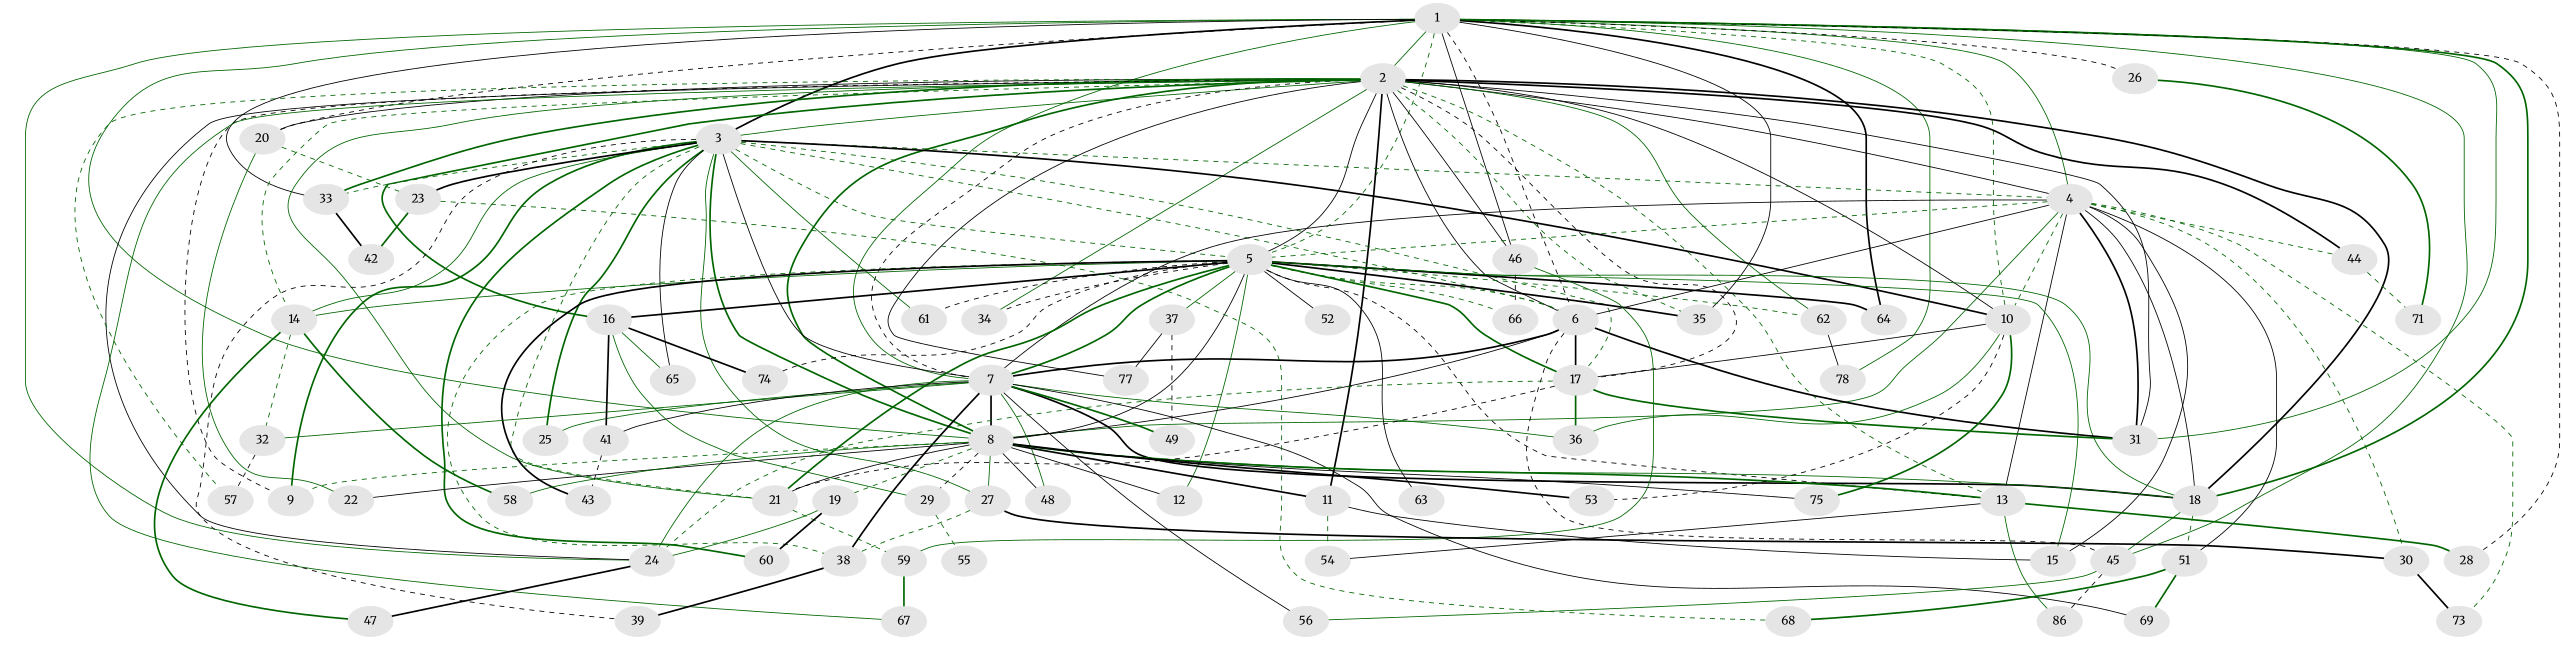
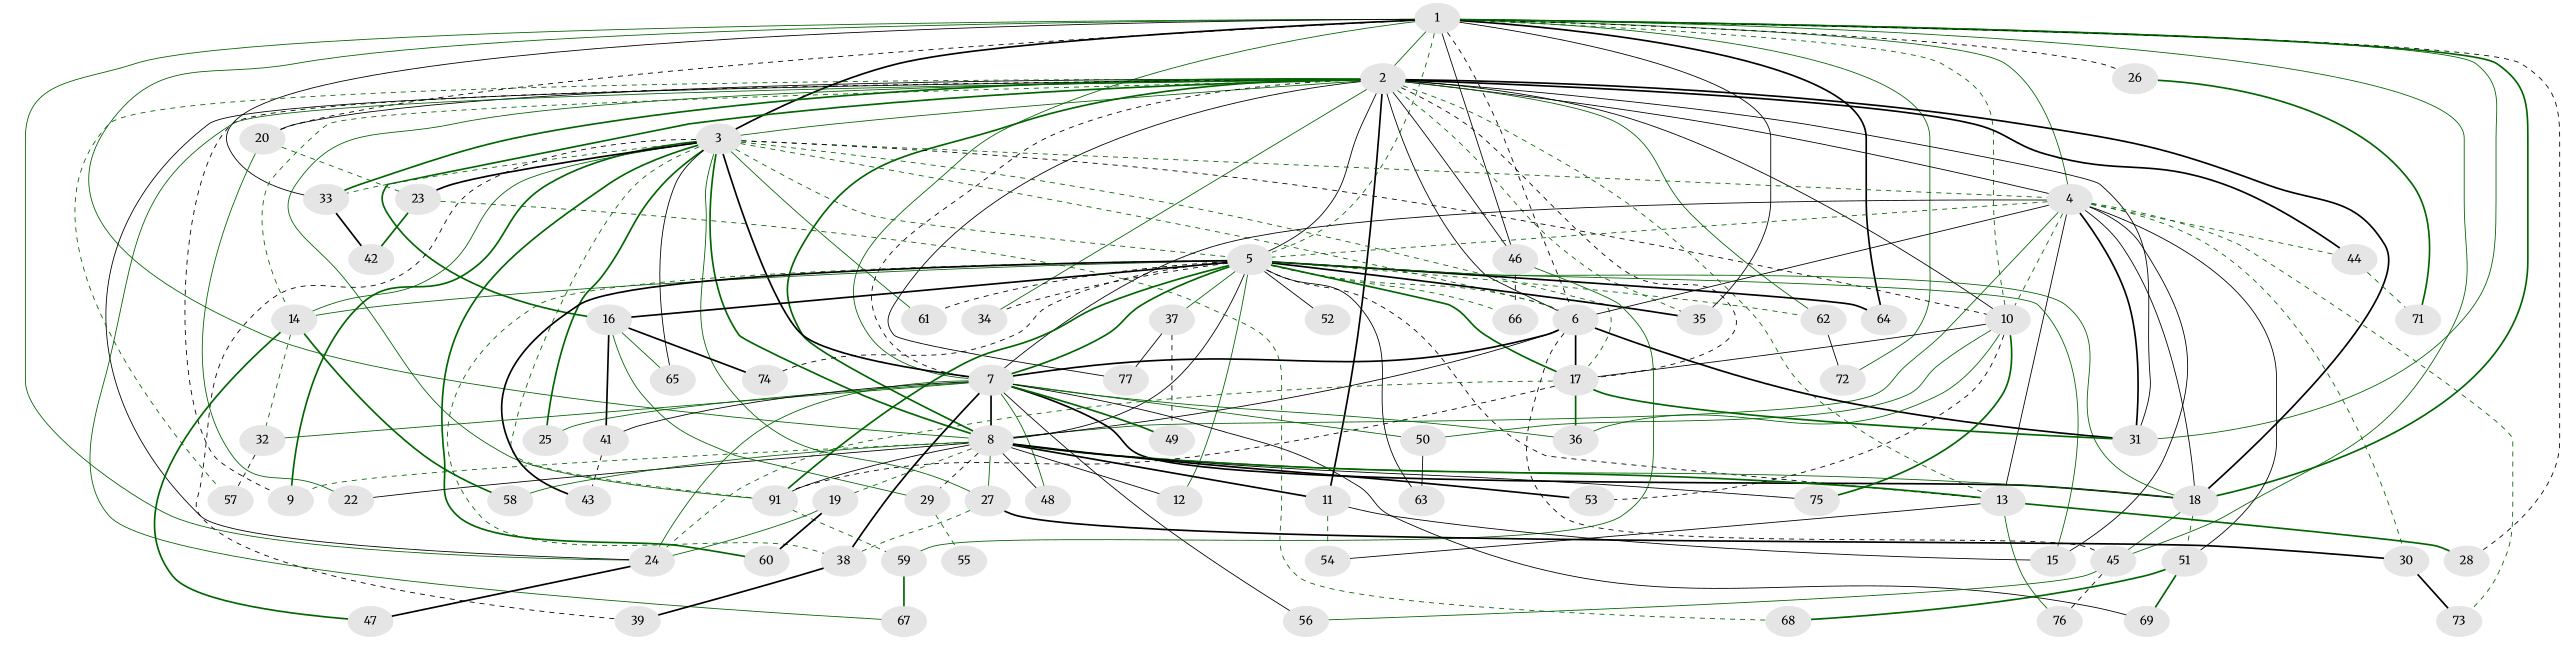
(1368, 196) -> (1368, 196)
(784, 310) -> (784, 310)
(1843, 380) -> (1843, 380)
none -> (1423, 441)
(775, 501) -> (775, 501)
(2060, 621) -> (2060, 621)
